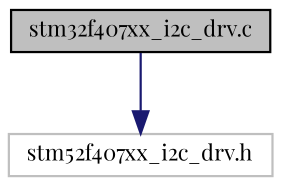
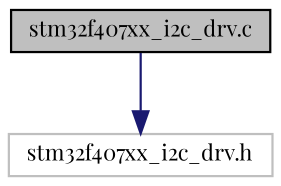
(141, 155) -> (141, 155)
